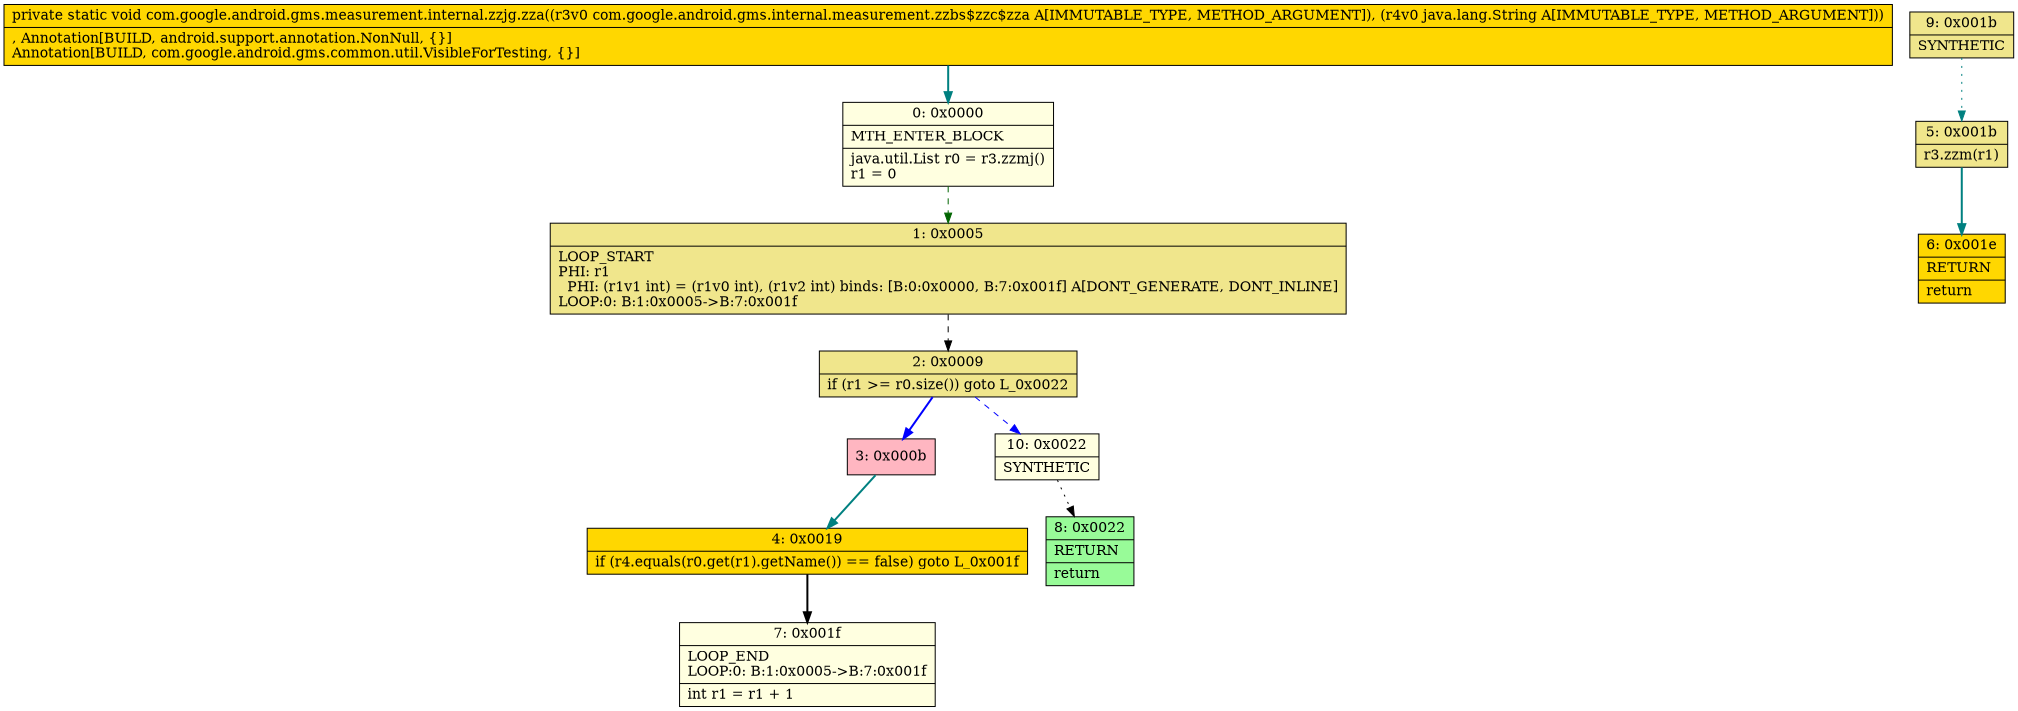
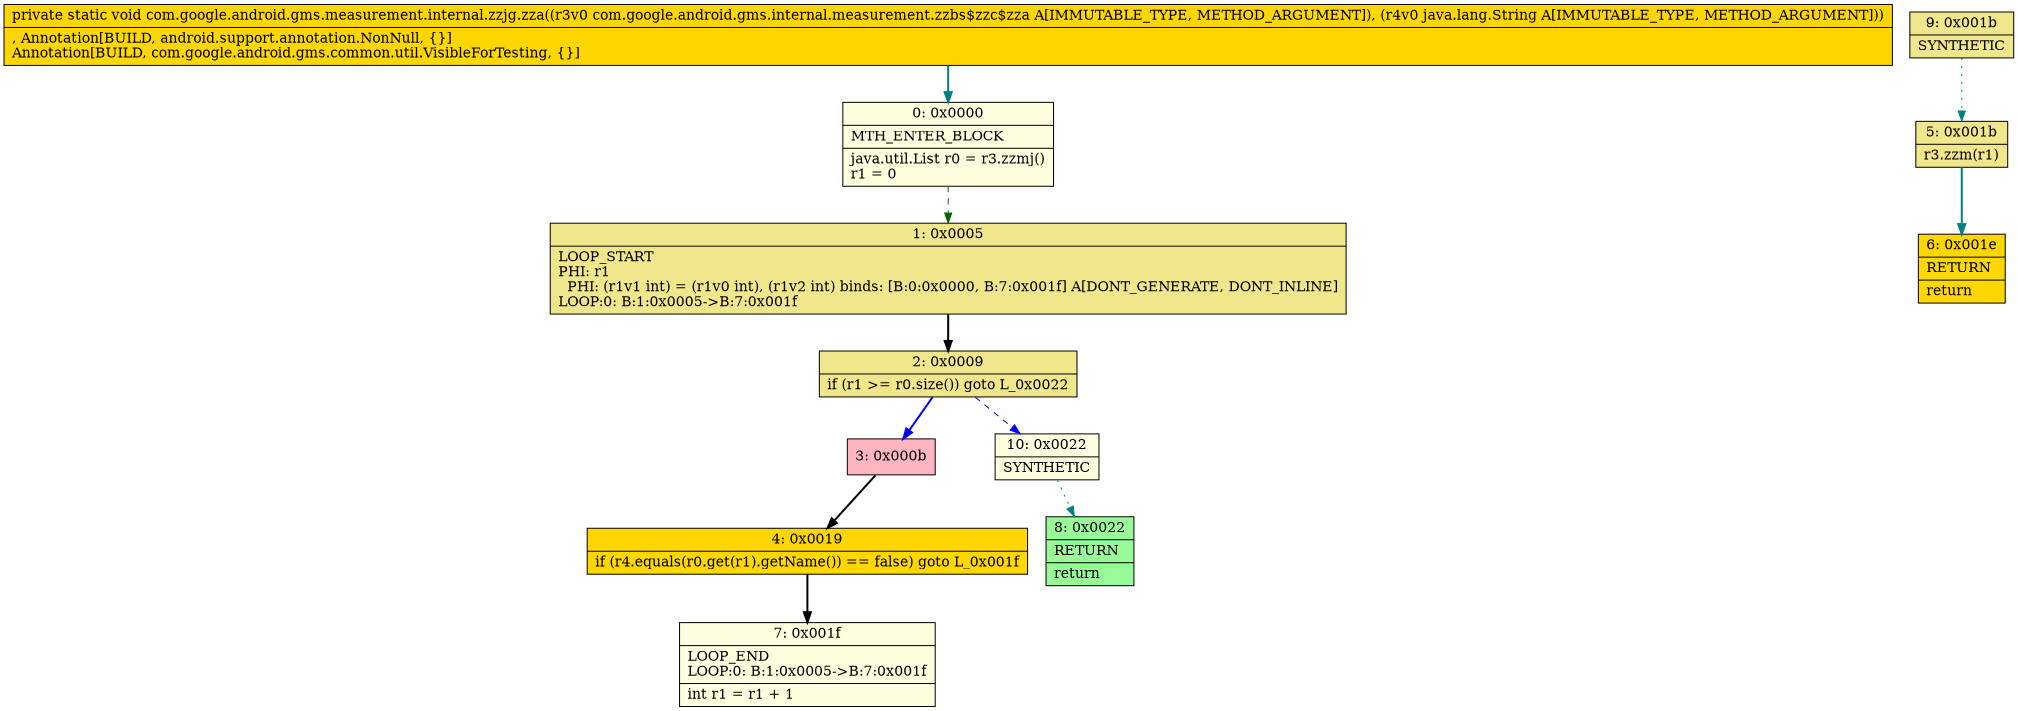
(948, 328) -> (948, 328)
(1064, 494) -> (1064, 494)
(855, 498) -> (855, 498)
